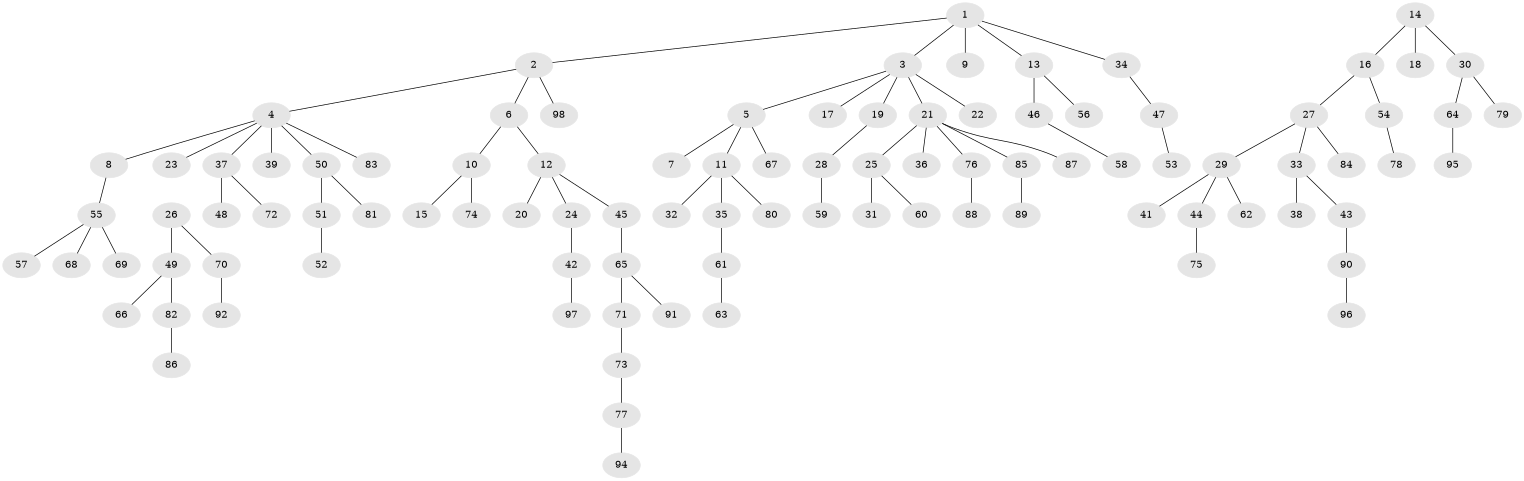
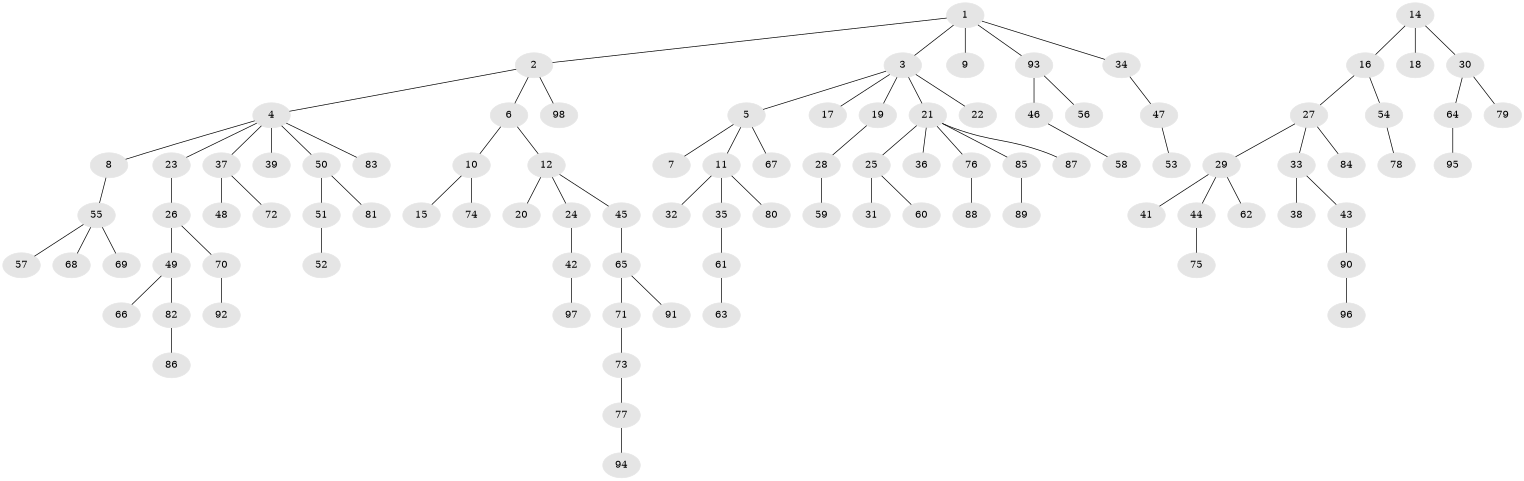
(1034, 65) -> (1034, 65)
none -> (172, 190)
